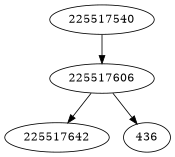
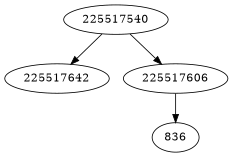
(82, 105) -> (89, 46)
(147, 137) -> (176, 137)
